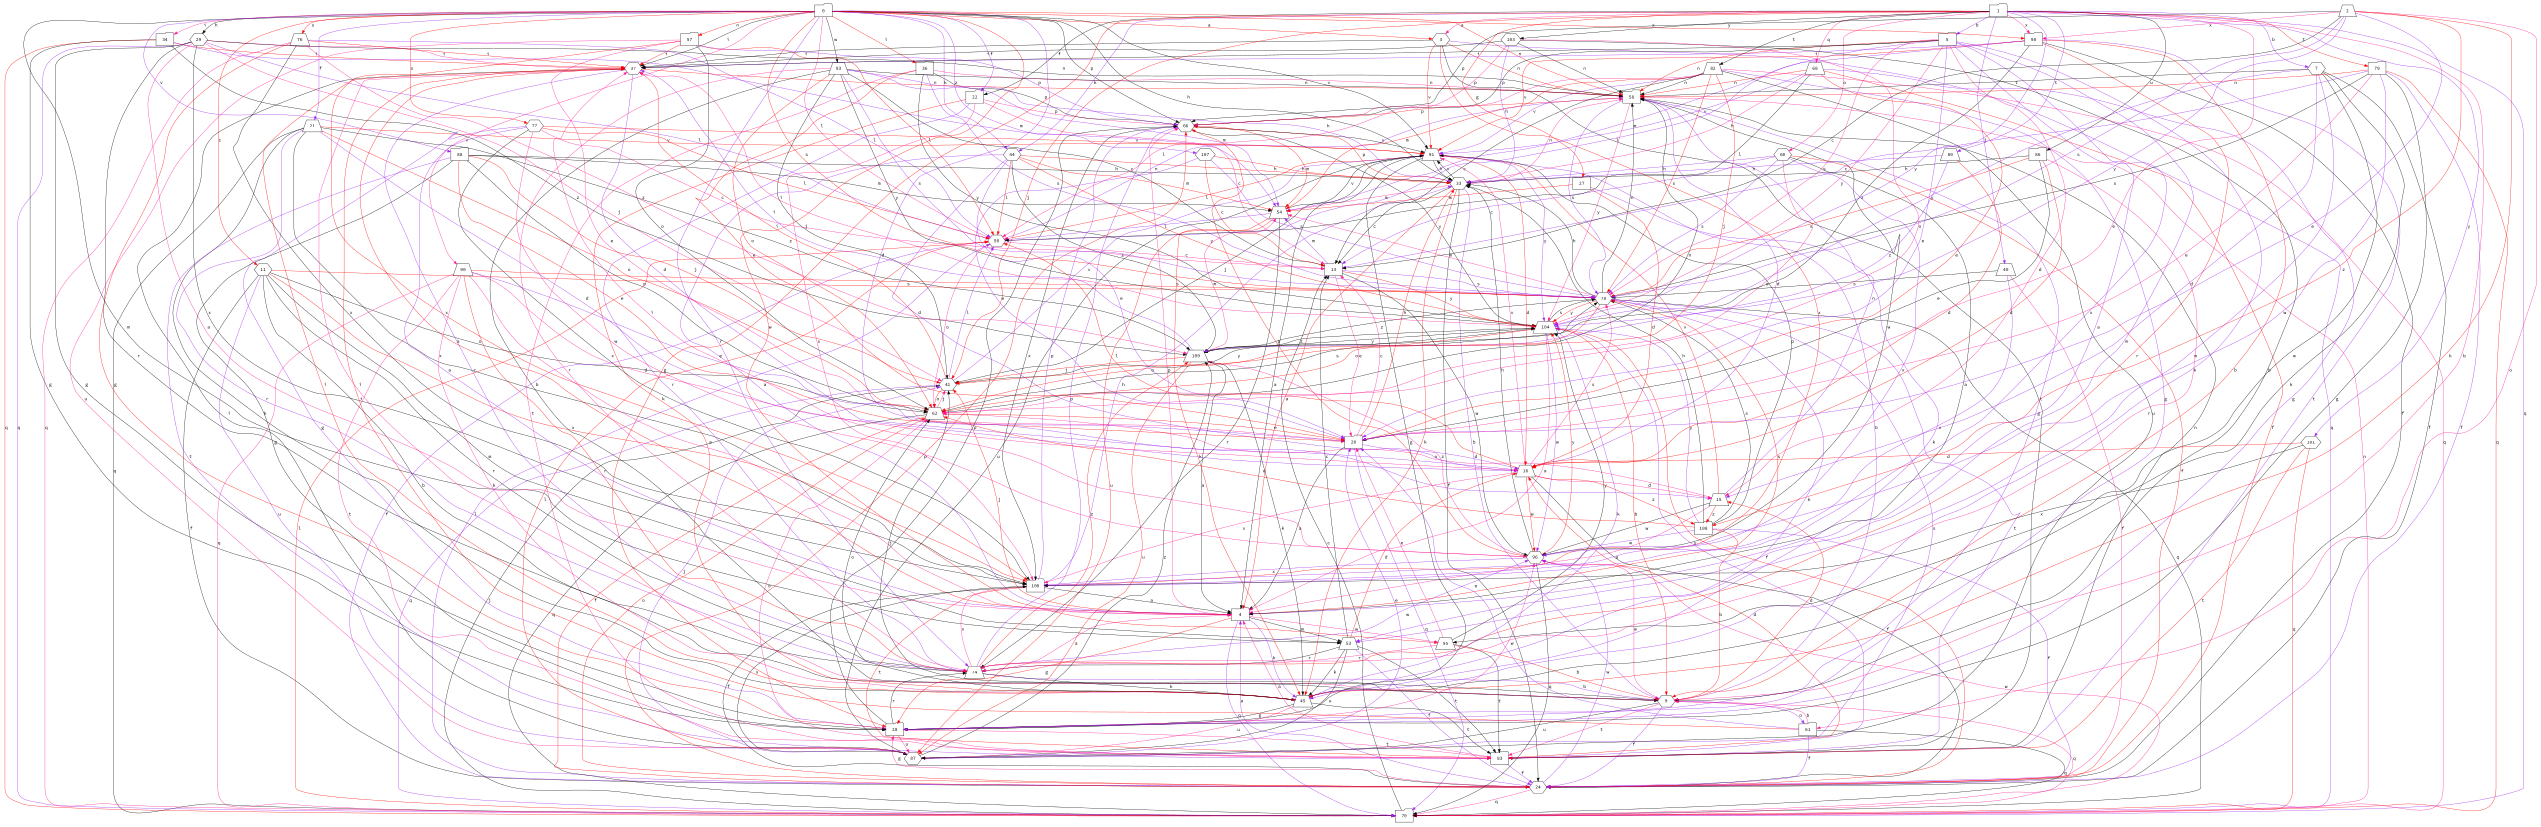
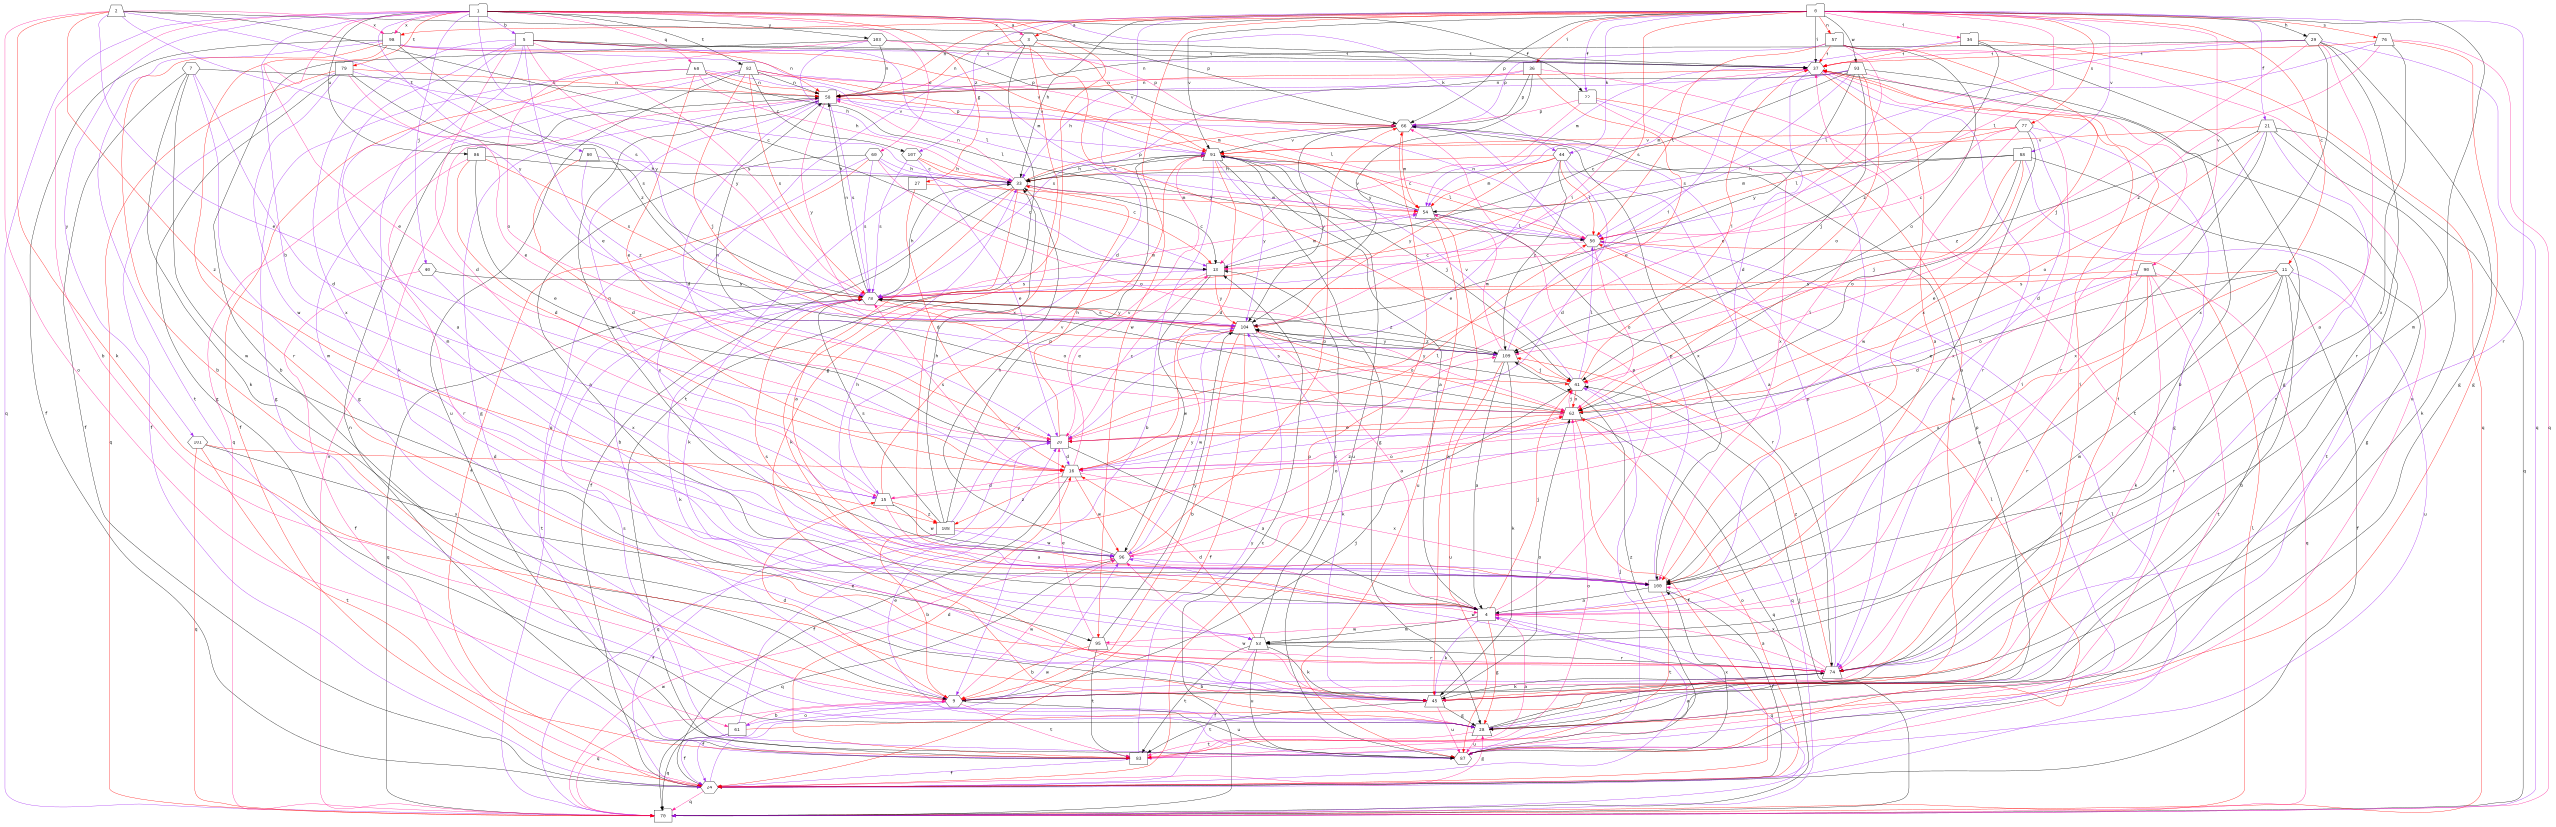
(2151, 13) -> (343, 318)
(1502, 141) -> (809, 132)
(1949, 187) -> none
(2006, 270) -> (427, 270)
(895, 730) -> (1482, 730)
